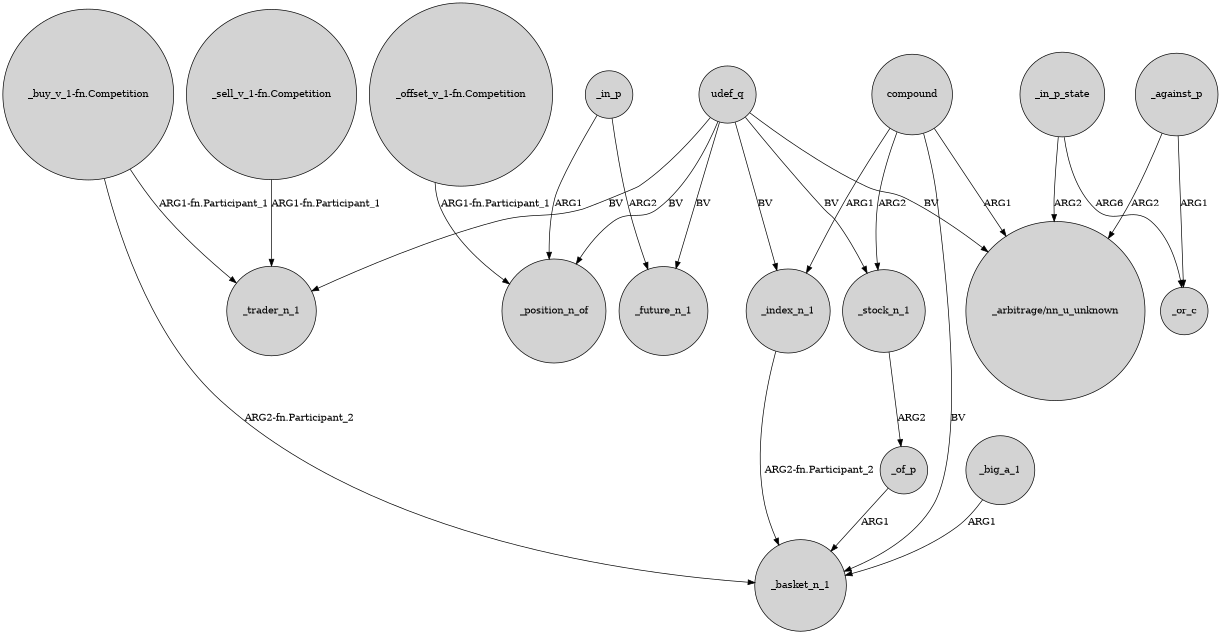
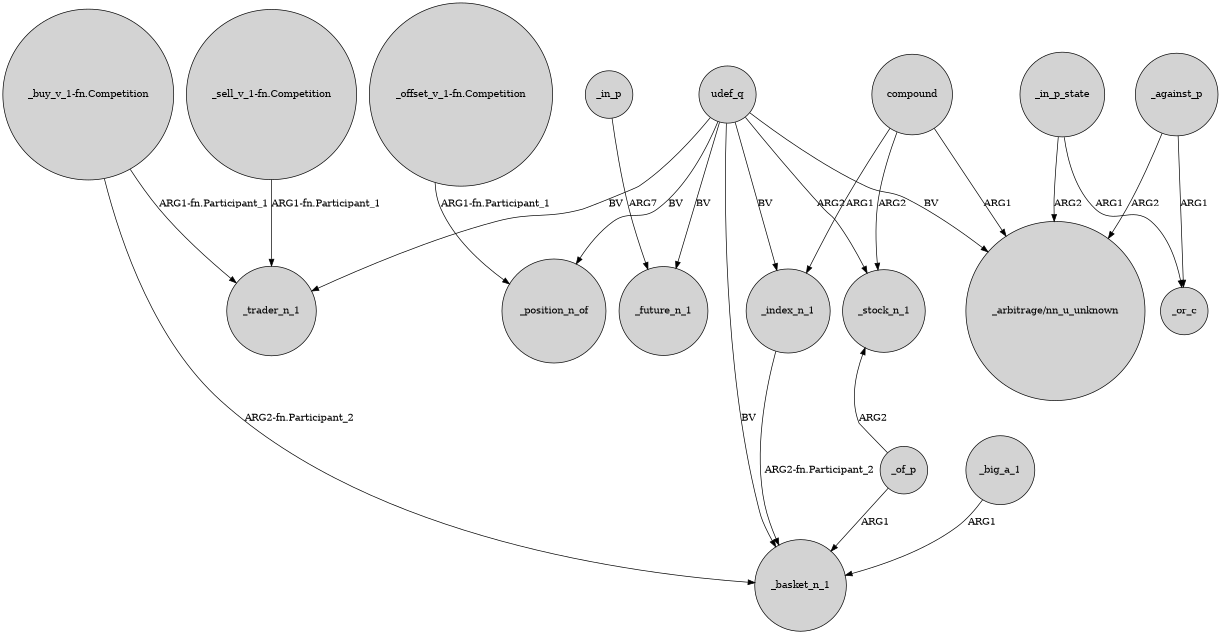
(562, 180) -> none
(643, 204) -> (643, 204)
(831, 204) -> (831, 204)
(1110, 204) -> (1110, 204)
(951, 372) -> (732, 335)
(895, 396) -> (855, 409)
